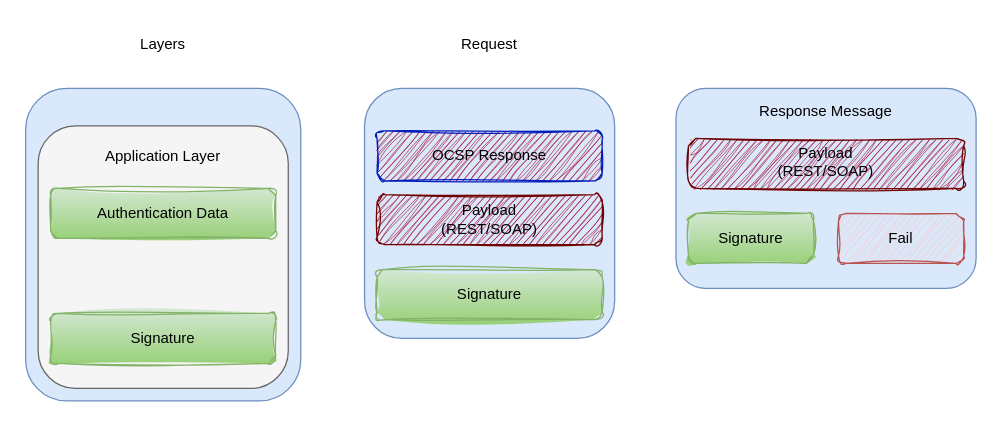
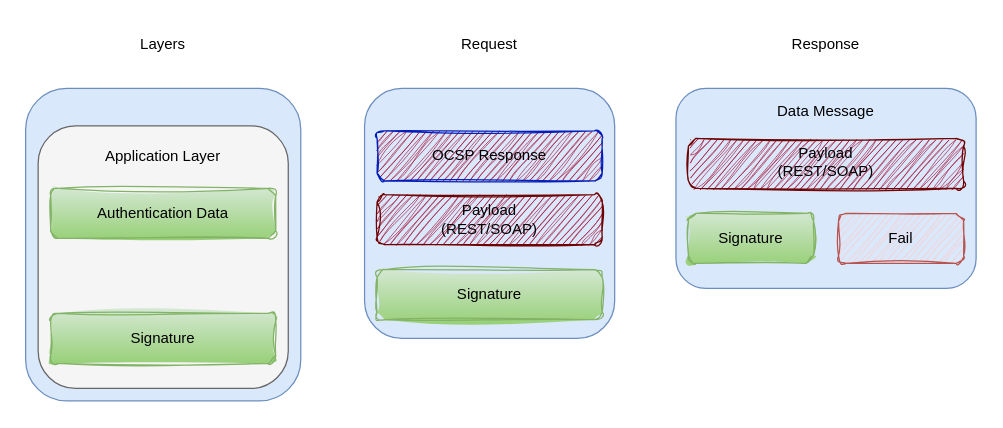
none -> (826, 44)
(826, 112) -> (826, 112)
